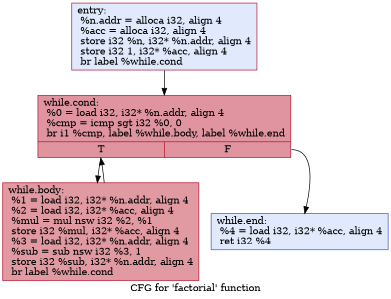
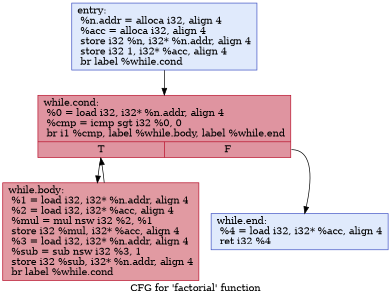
(164, 37) -> (164, 37)
